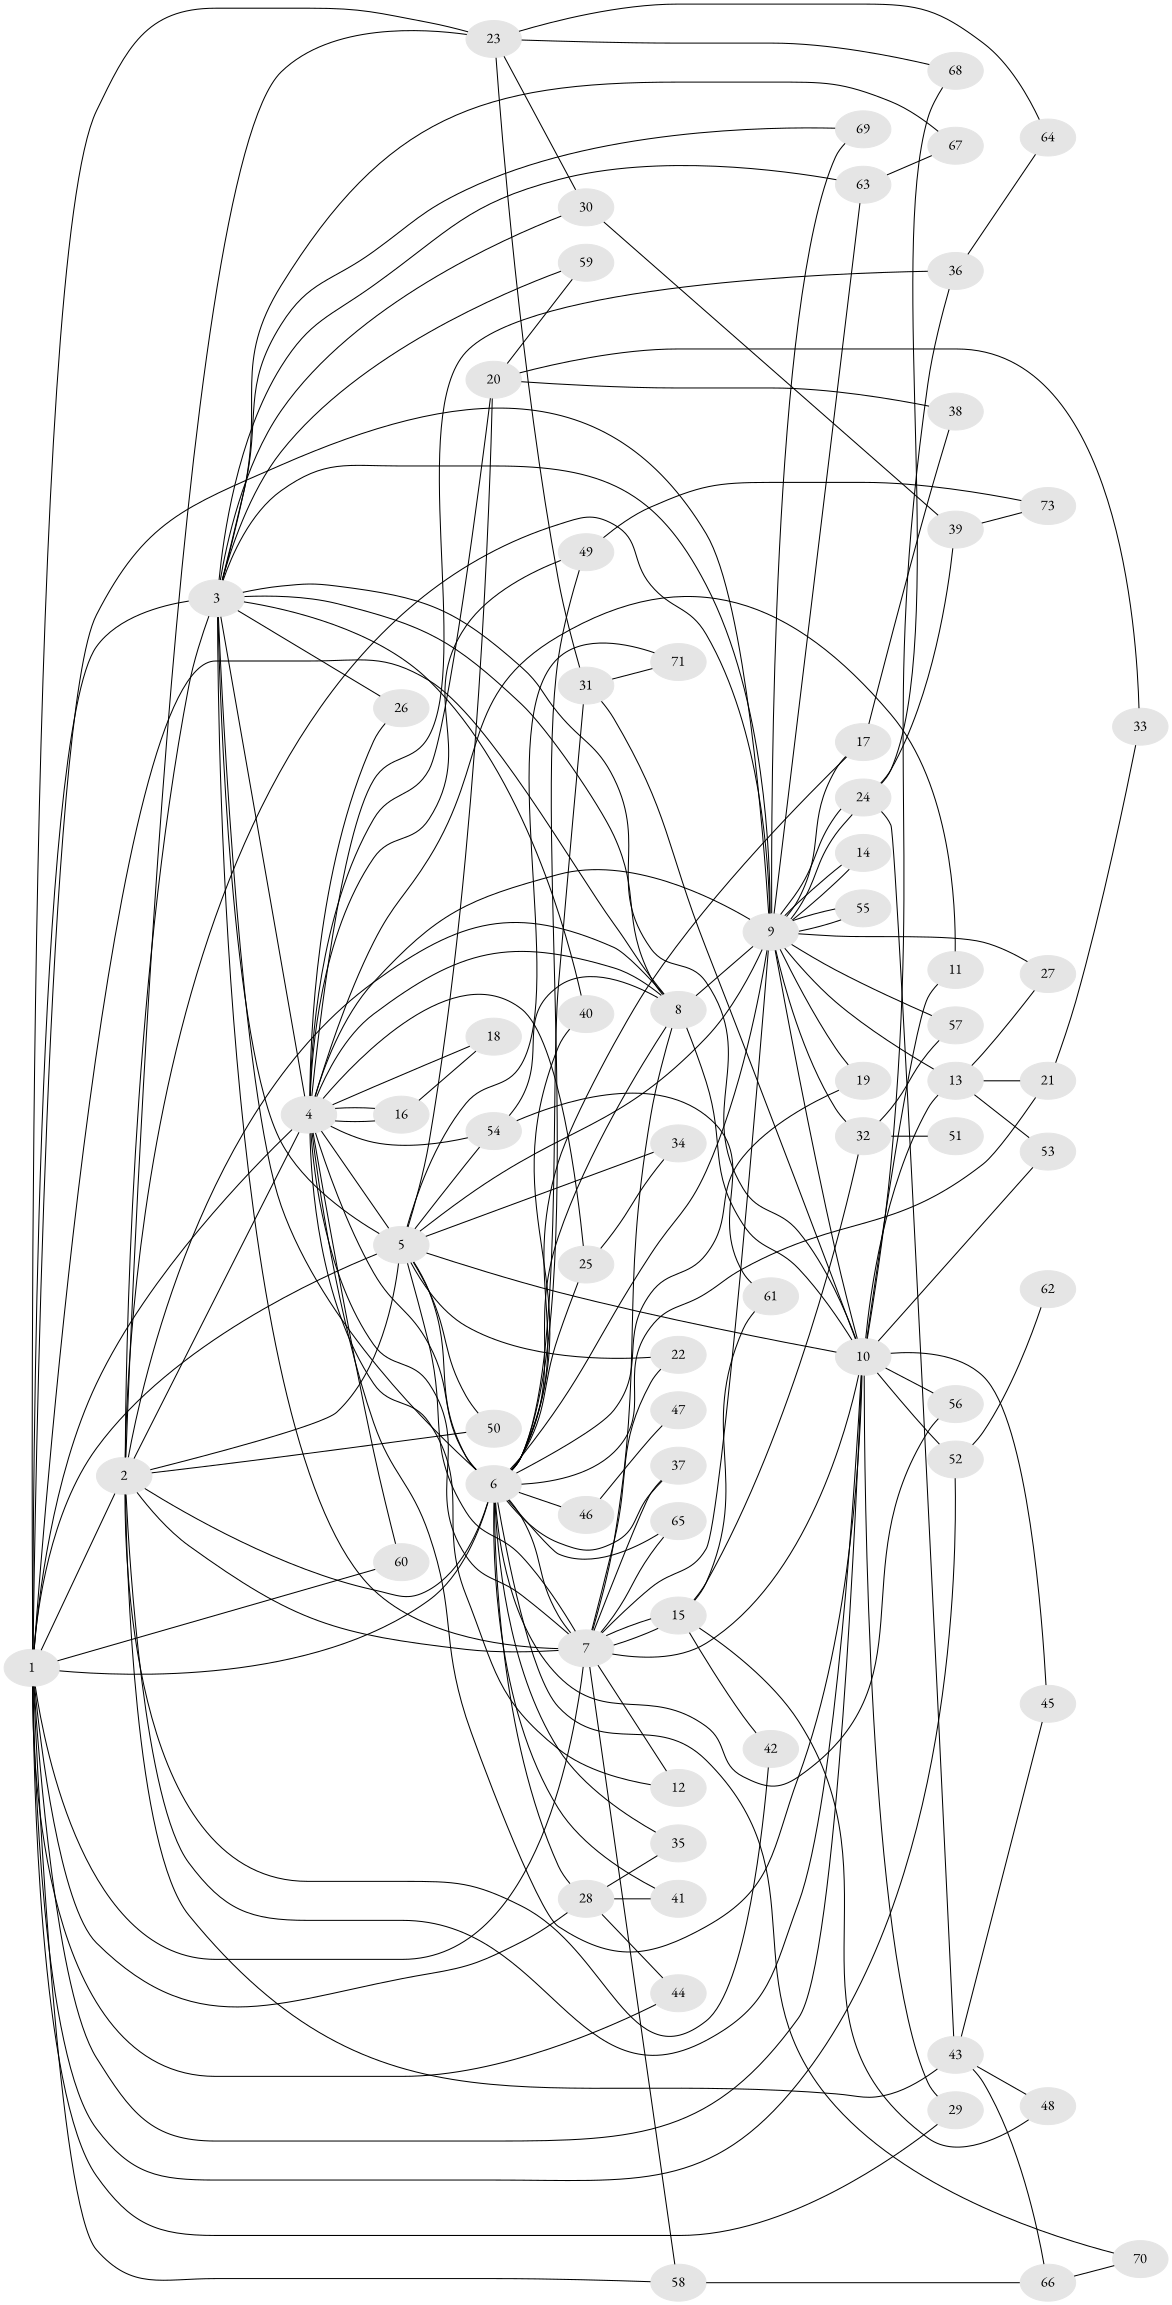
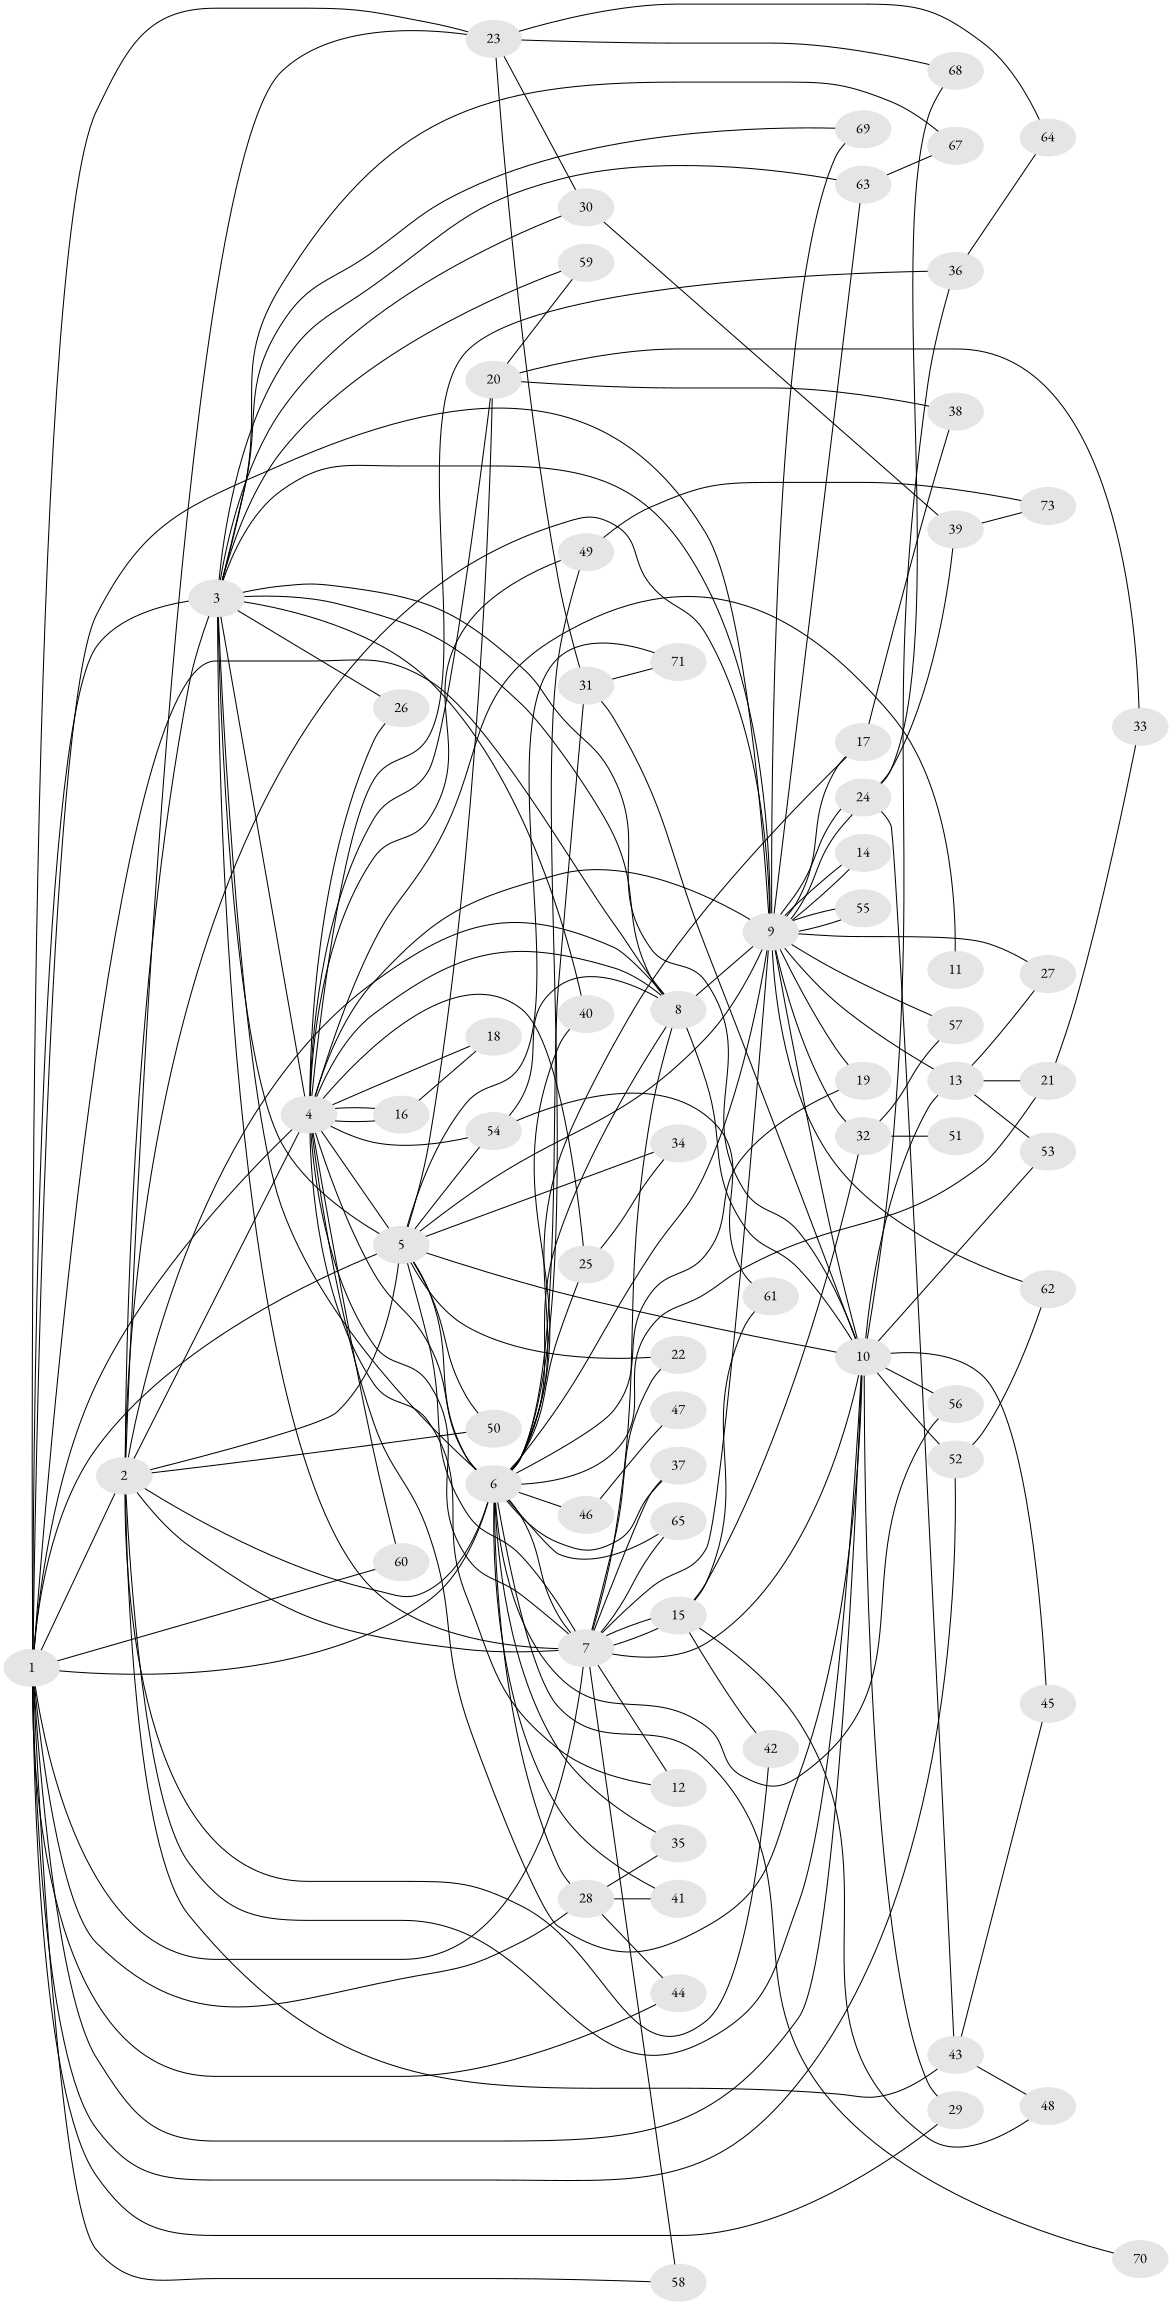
(900, 1123) -> none
none -> (835, 1163)
(1048, 2283) -> none
